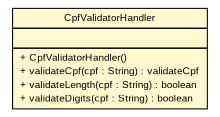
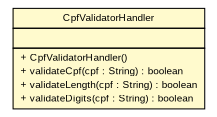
(110, 71) -> (102, 71)
